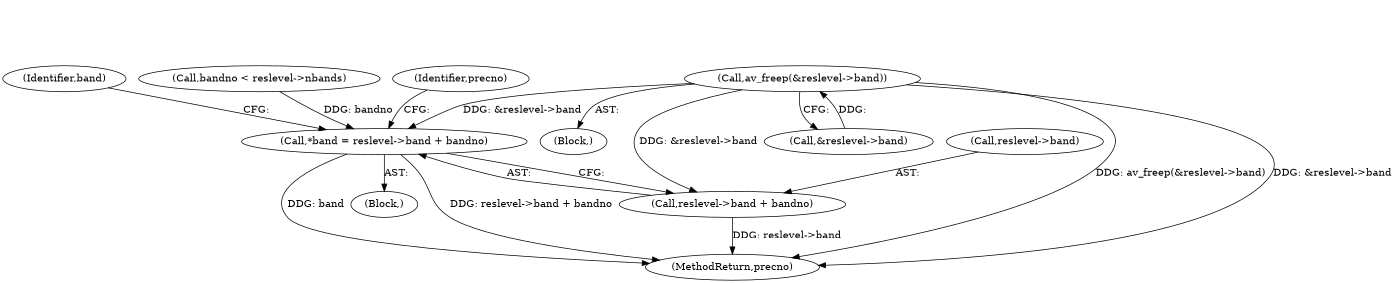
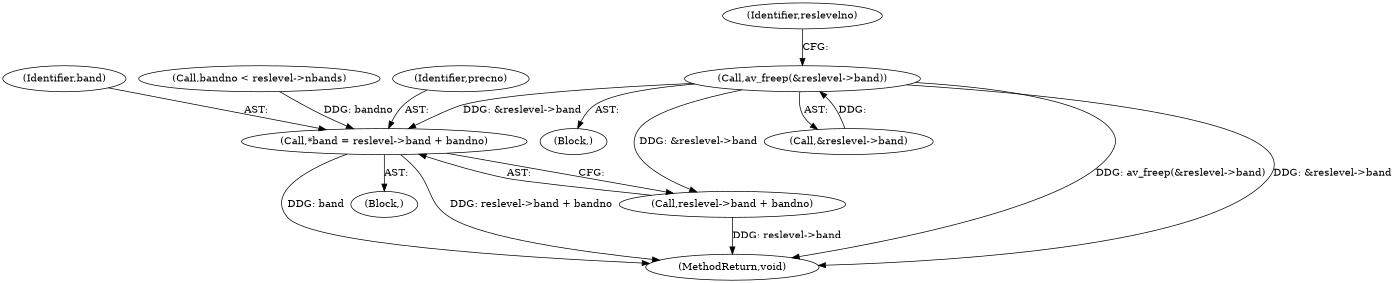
none -> (802, 16)
(258, 110) -> (258, 110)
(419, 110) -> (419, 110)
(818, 110) -> (818, 110)
(1025, 142) -> none
(732, 267) -> (732, 267)
